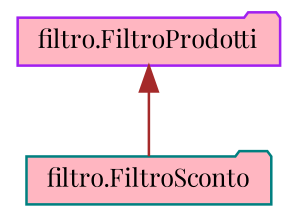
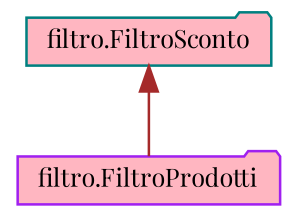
(149, 124) -> (149, 124)
